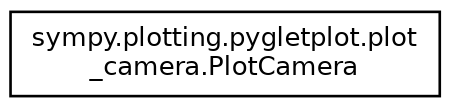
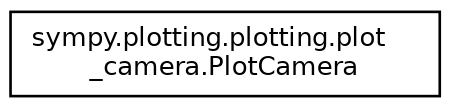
(225, 54) -> (225, 54)
